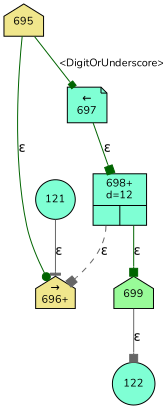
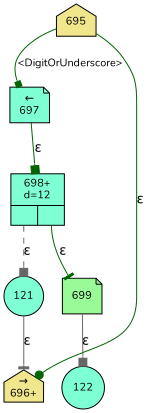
(134, 246) -> (56, 251)
(97, 255) -> (24, 246)
(134, 294) -> (82, 296)
